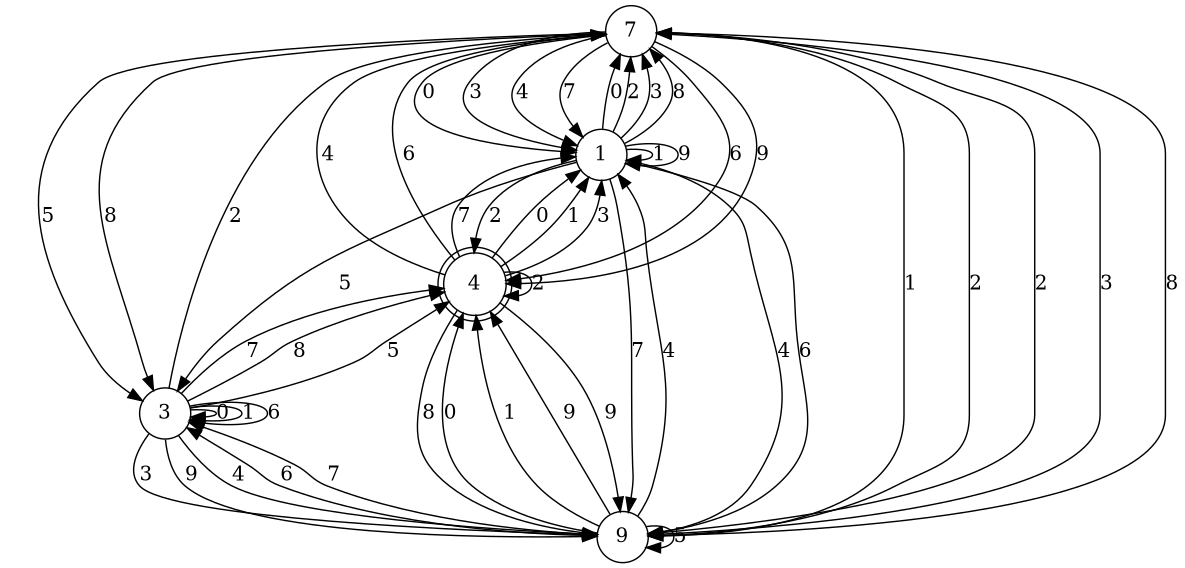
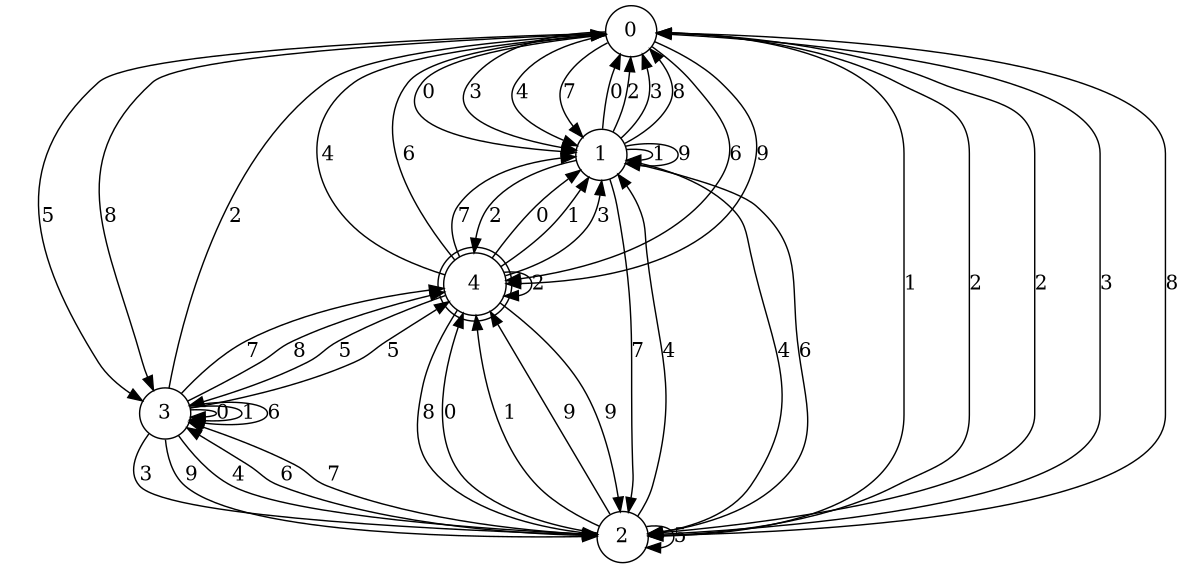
(631, 31) -> (631, 31)
(354, 247) -> (325, 350)
(623, 537) -> (623, 537)
